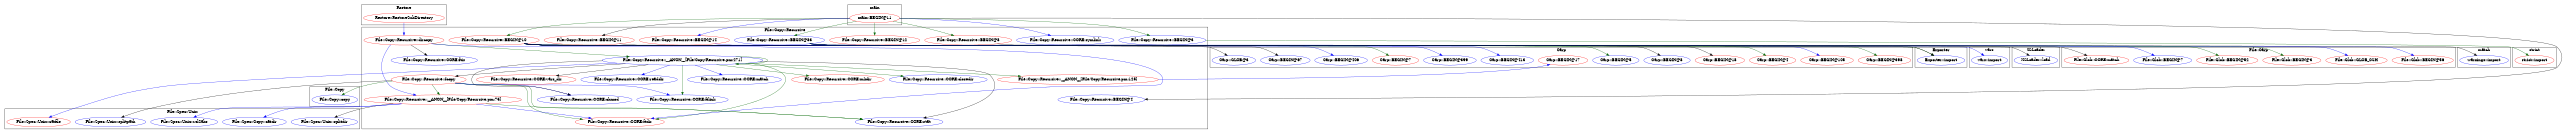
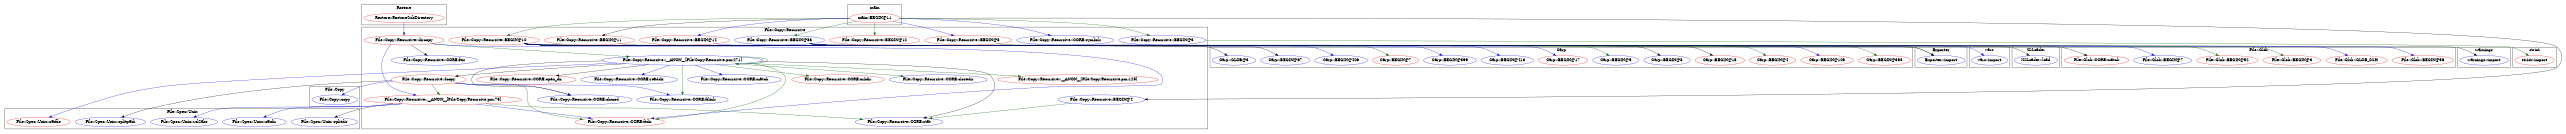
(930, 29) -> (930, 29)
(2259, 50) -> (2259, 50)
(2484, 50) -> (2484, 50)
(1353, 77) -> (1040, 45)
(526, 80) -> (526, 80)
(368, 85) -> (368, 85)
(650, 109) -> (1002, 111)
(254, 122) -> (254, 122)
